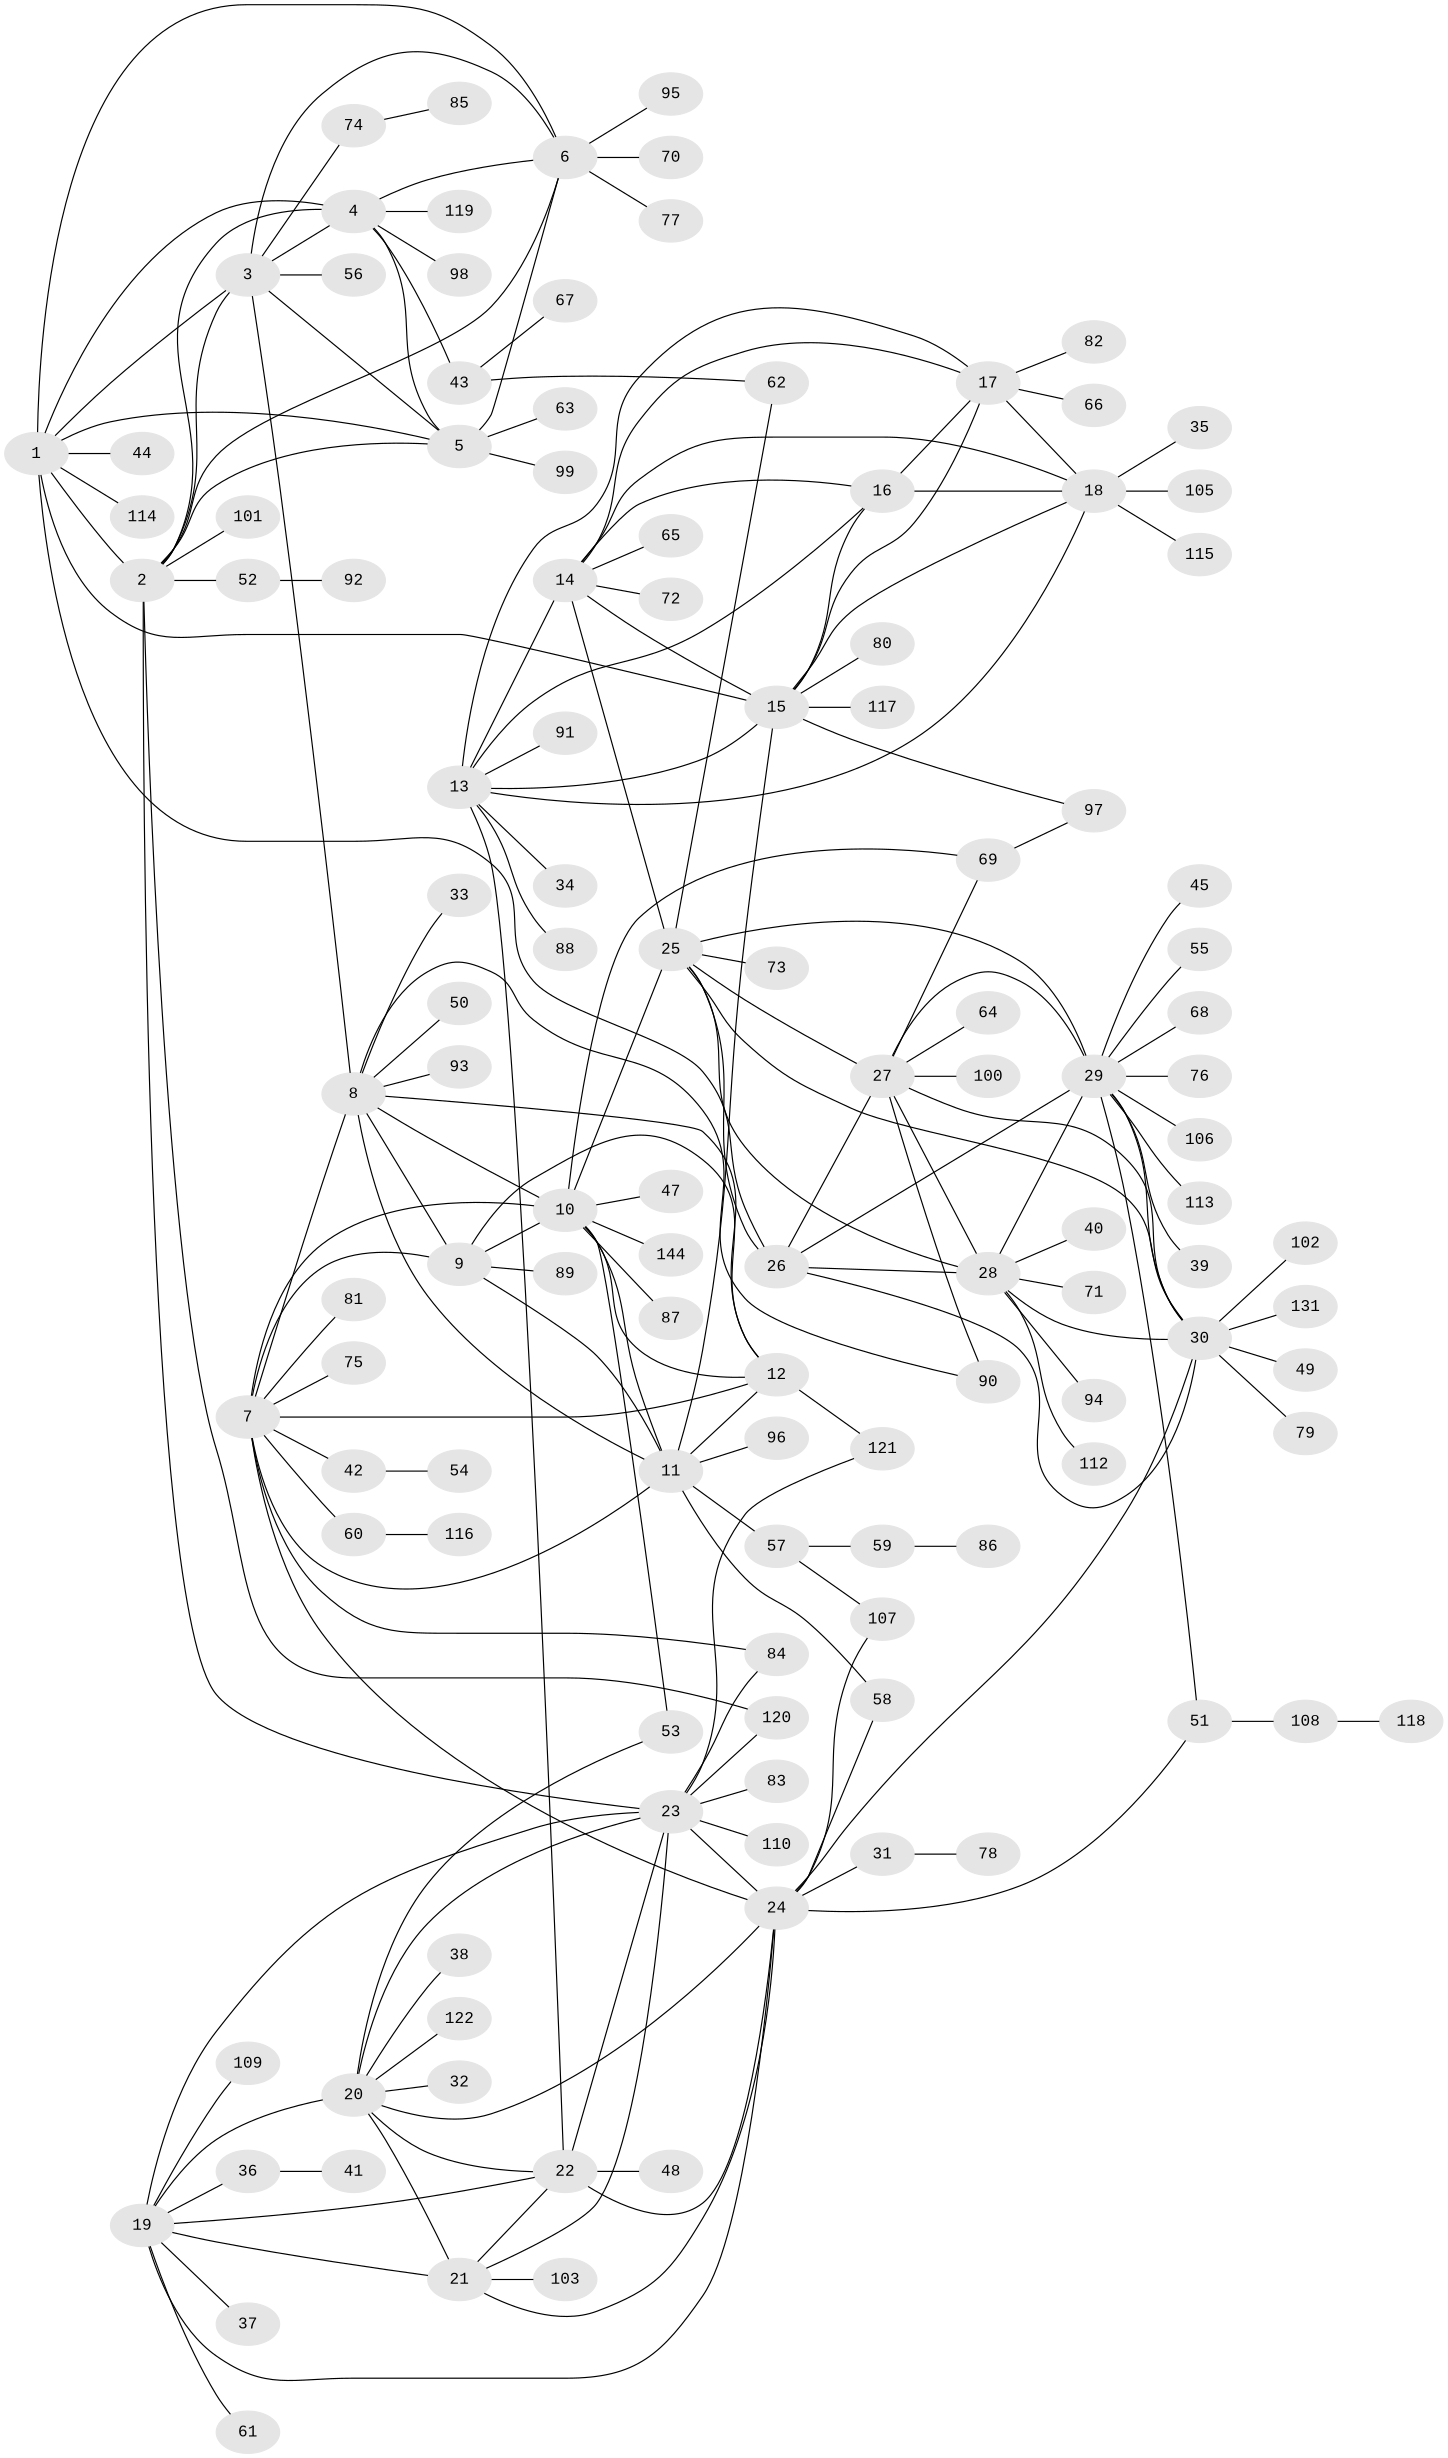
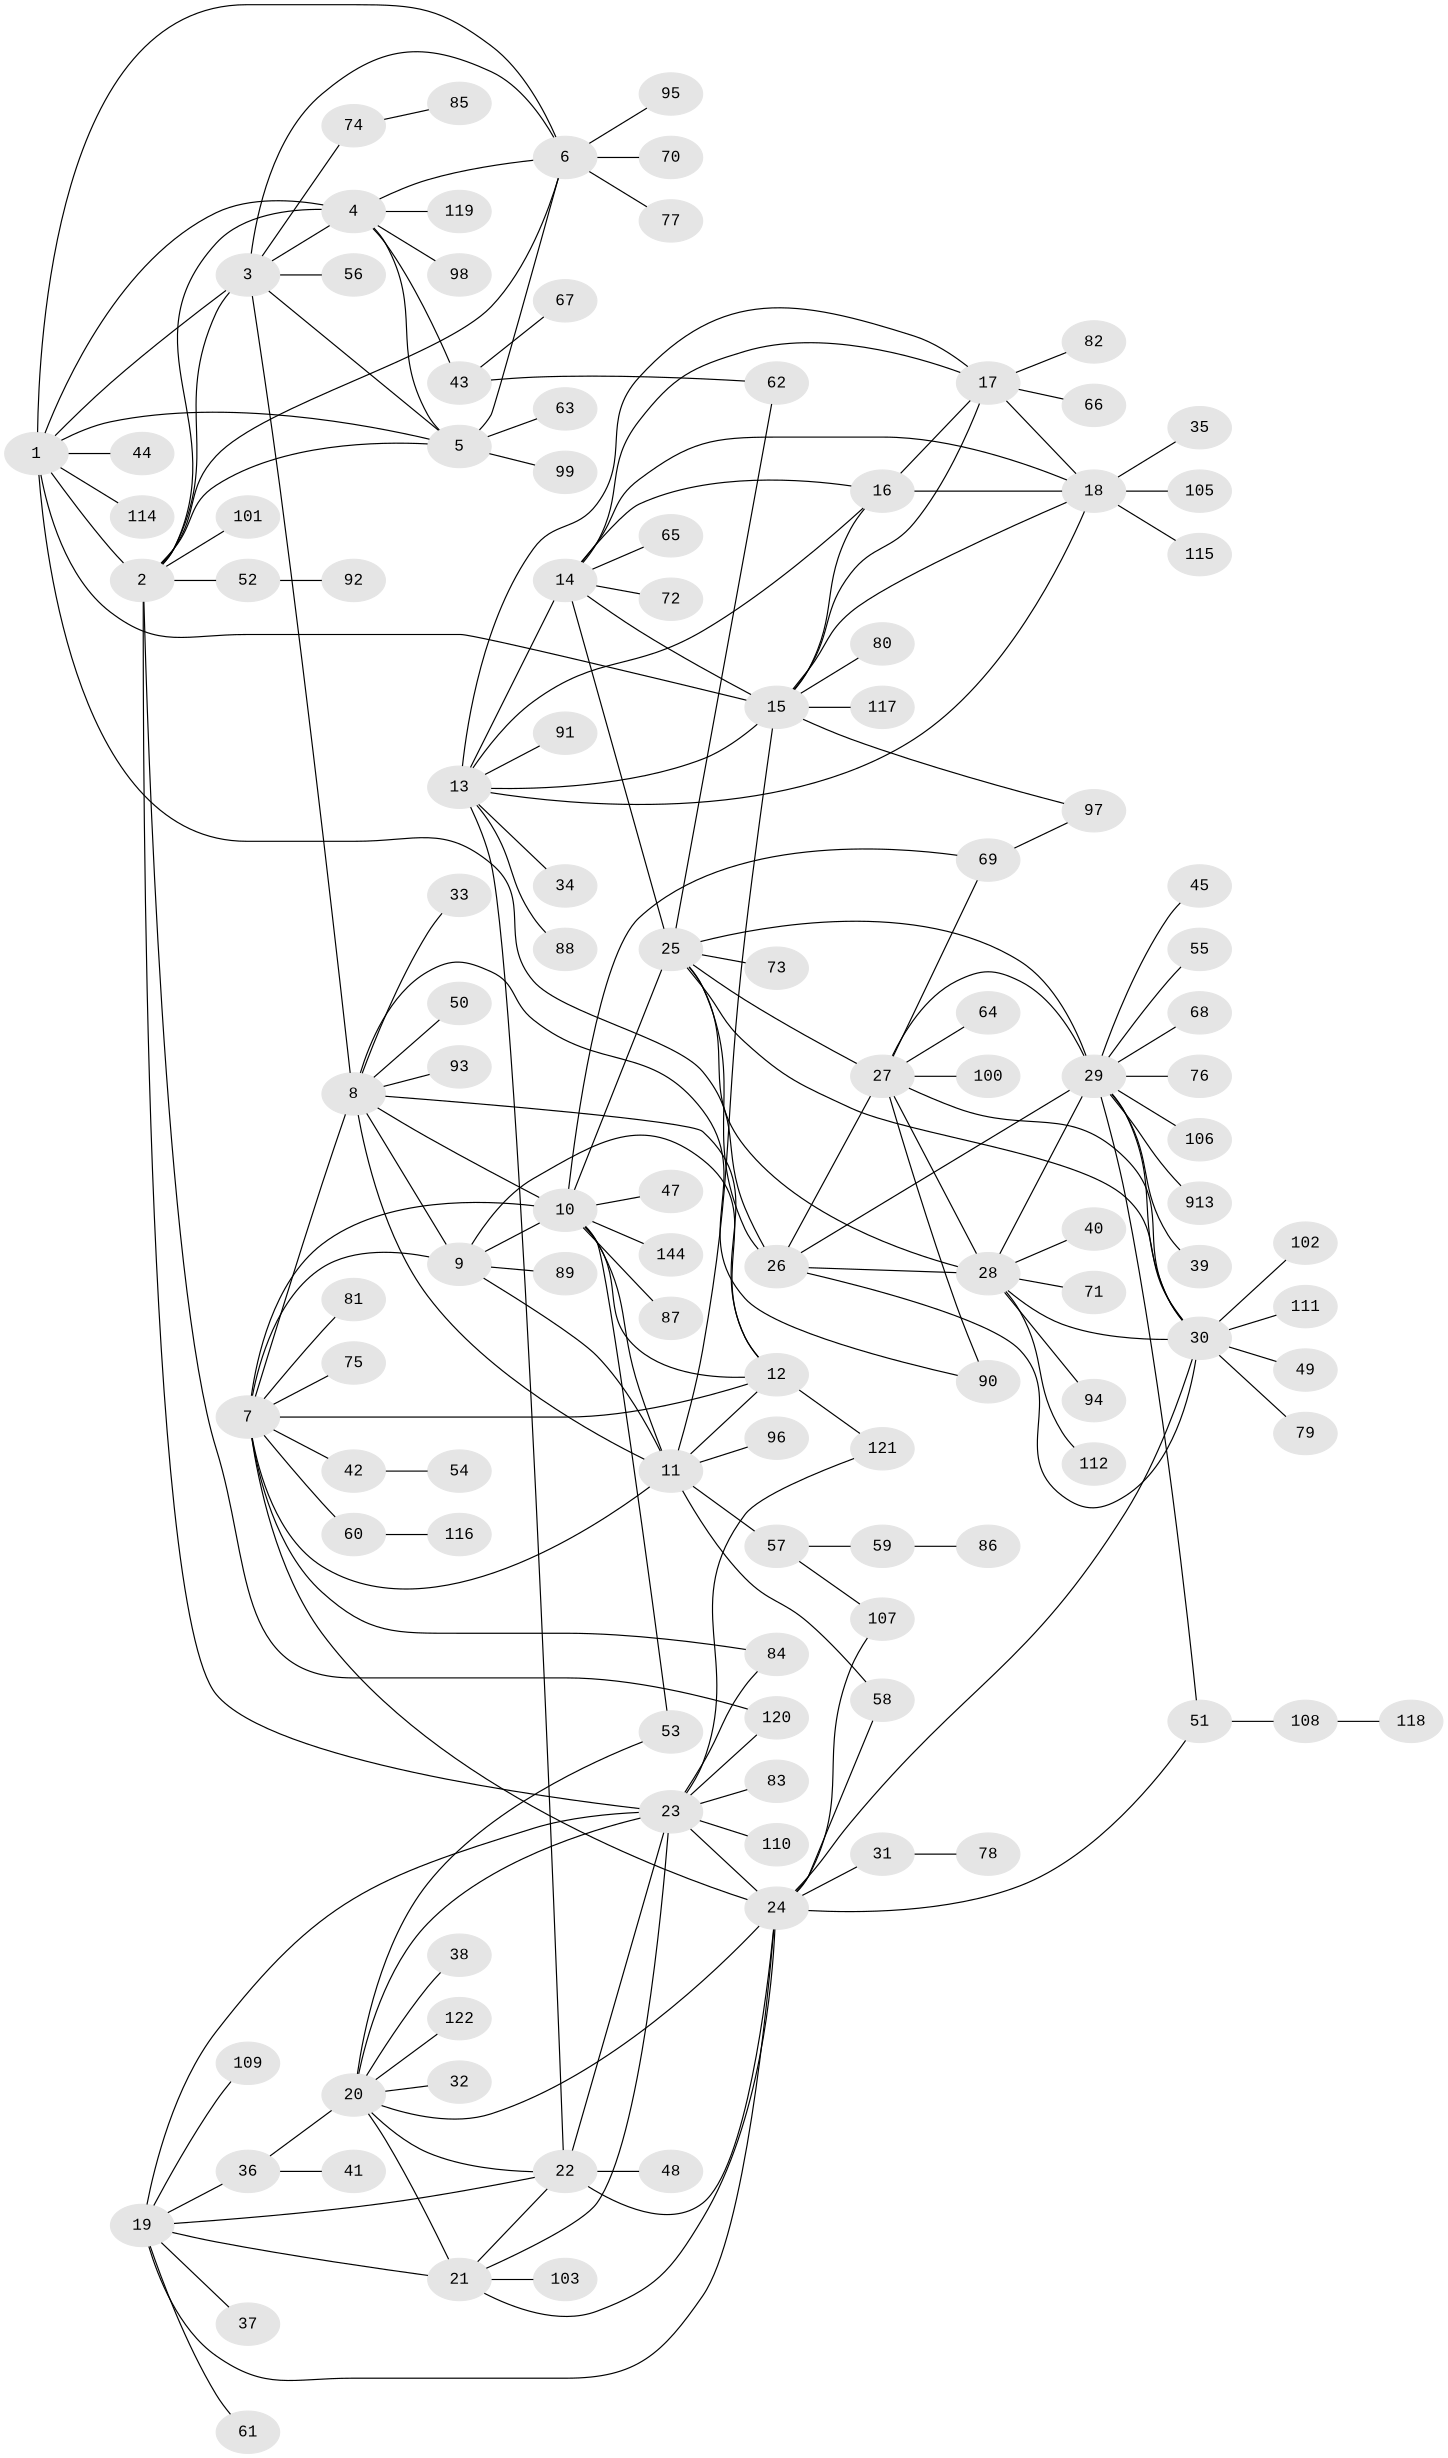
(1200, 1203) -> (1200, 1203)
(1305, 1307) -> (1305, 1307)
(226, 2133) -> (301, 2133)
